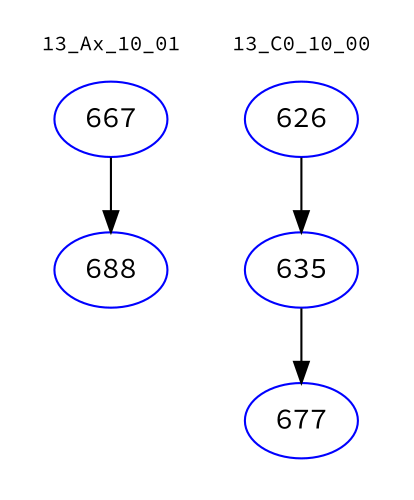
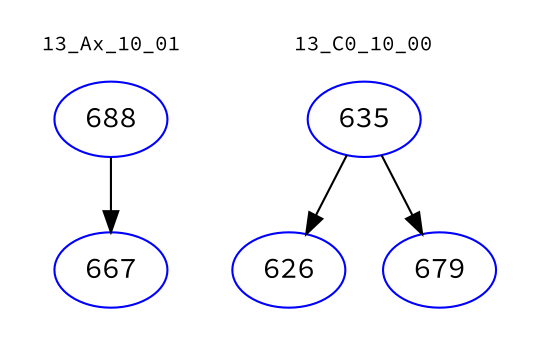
(111, 184) -> (111, 184)
(301, 184) -> (331, 185)
(301, 421) -> (440, 270)
